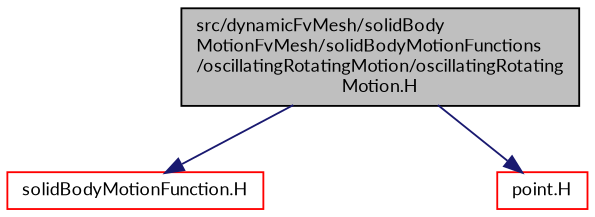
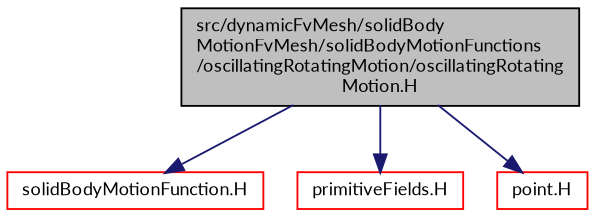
none -> (380, 191)
